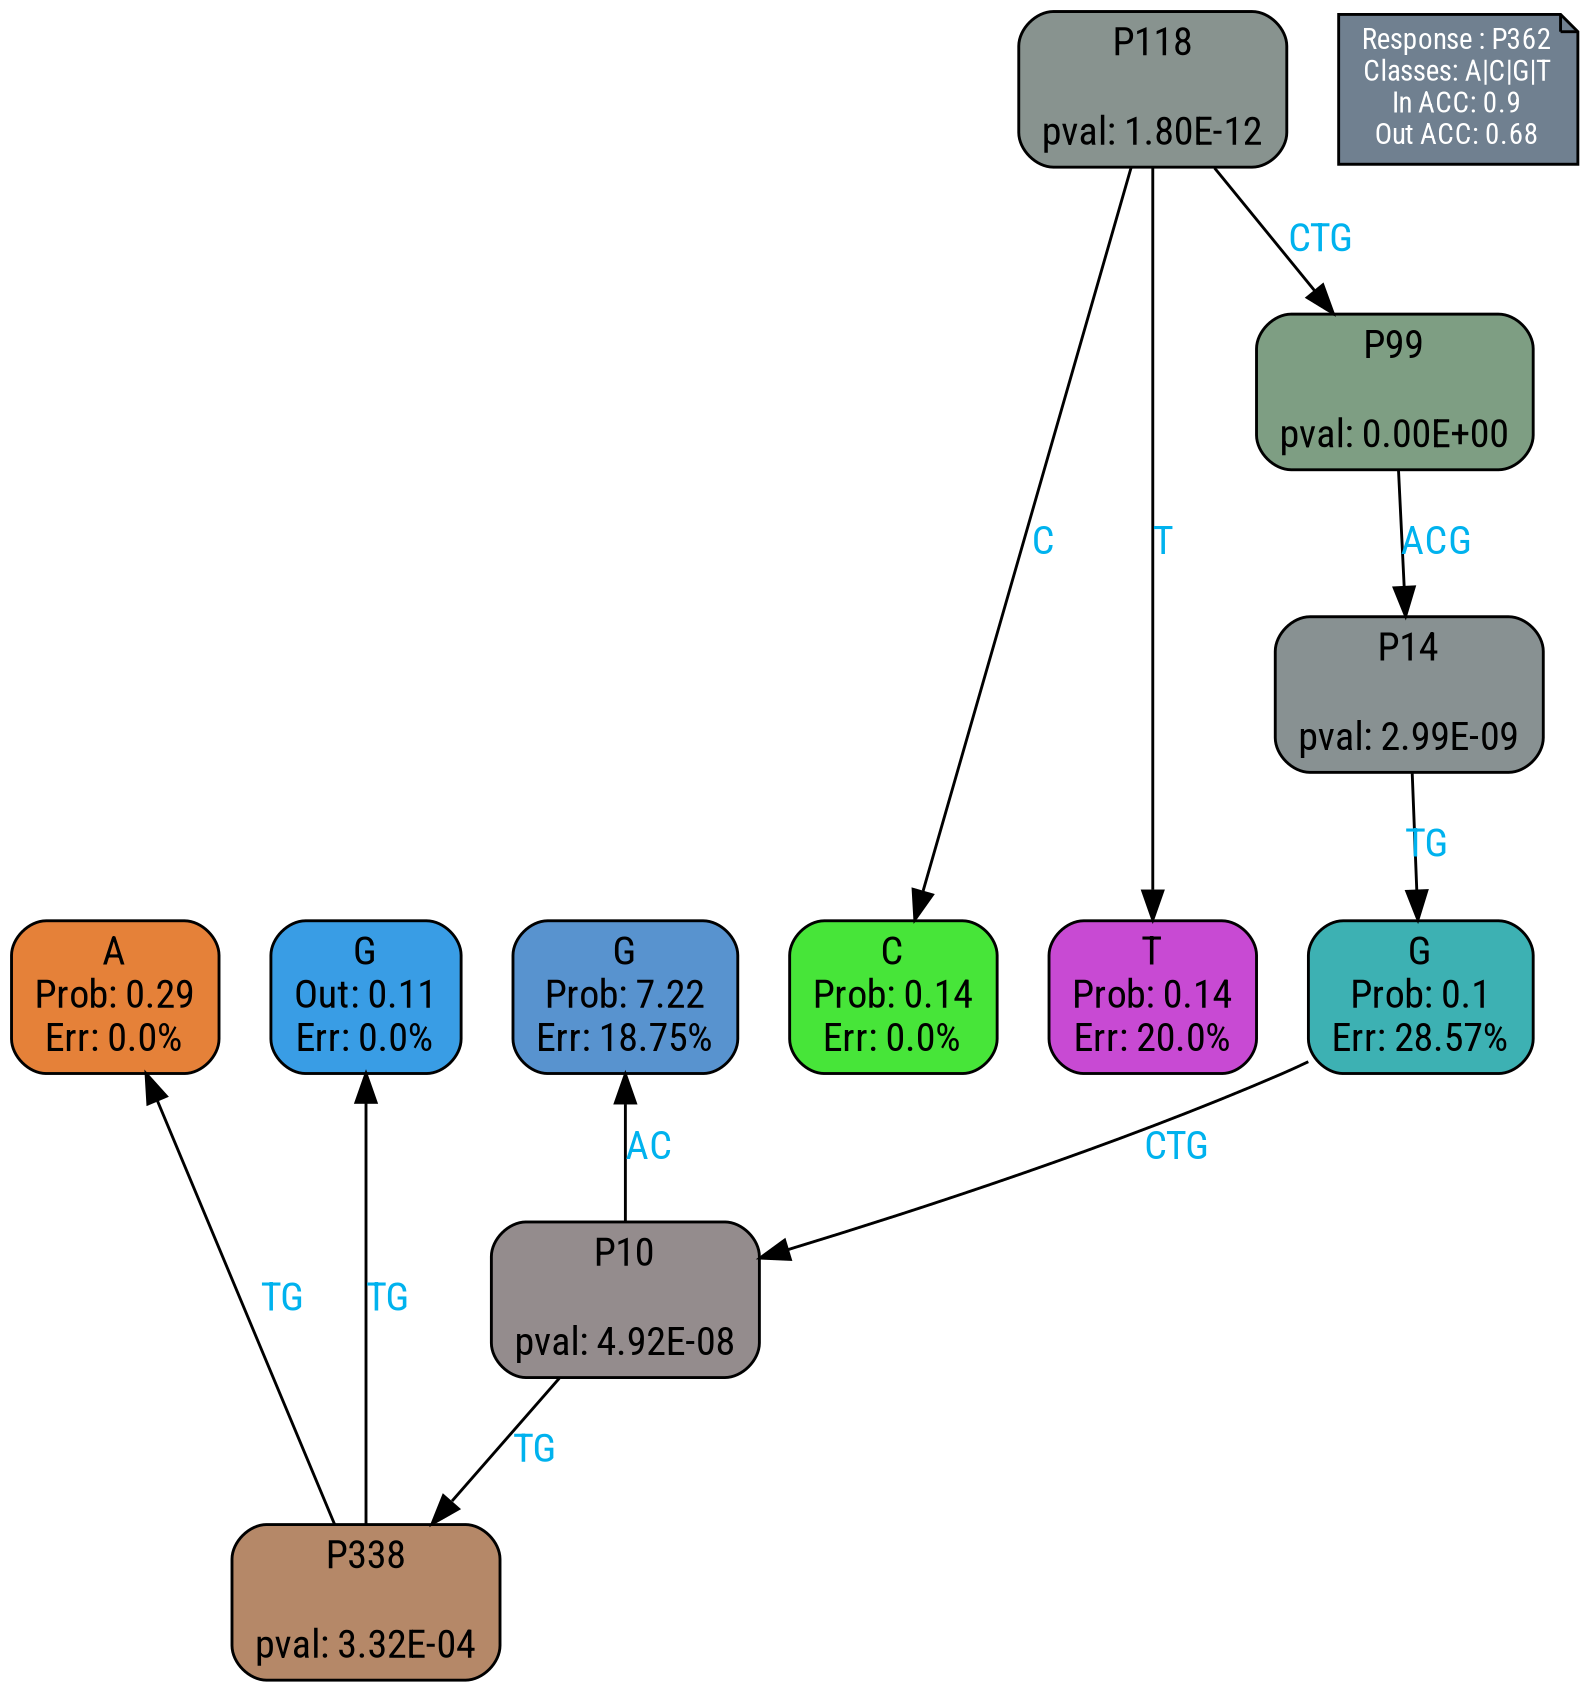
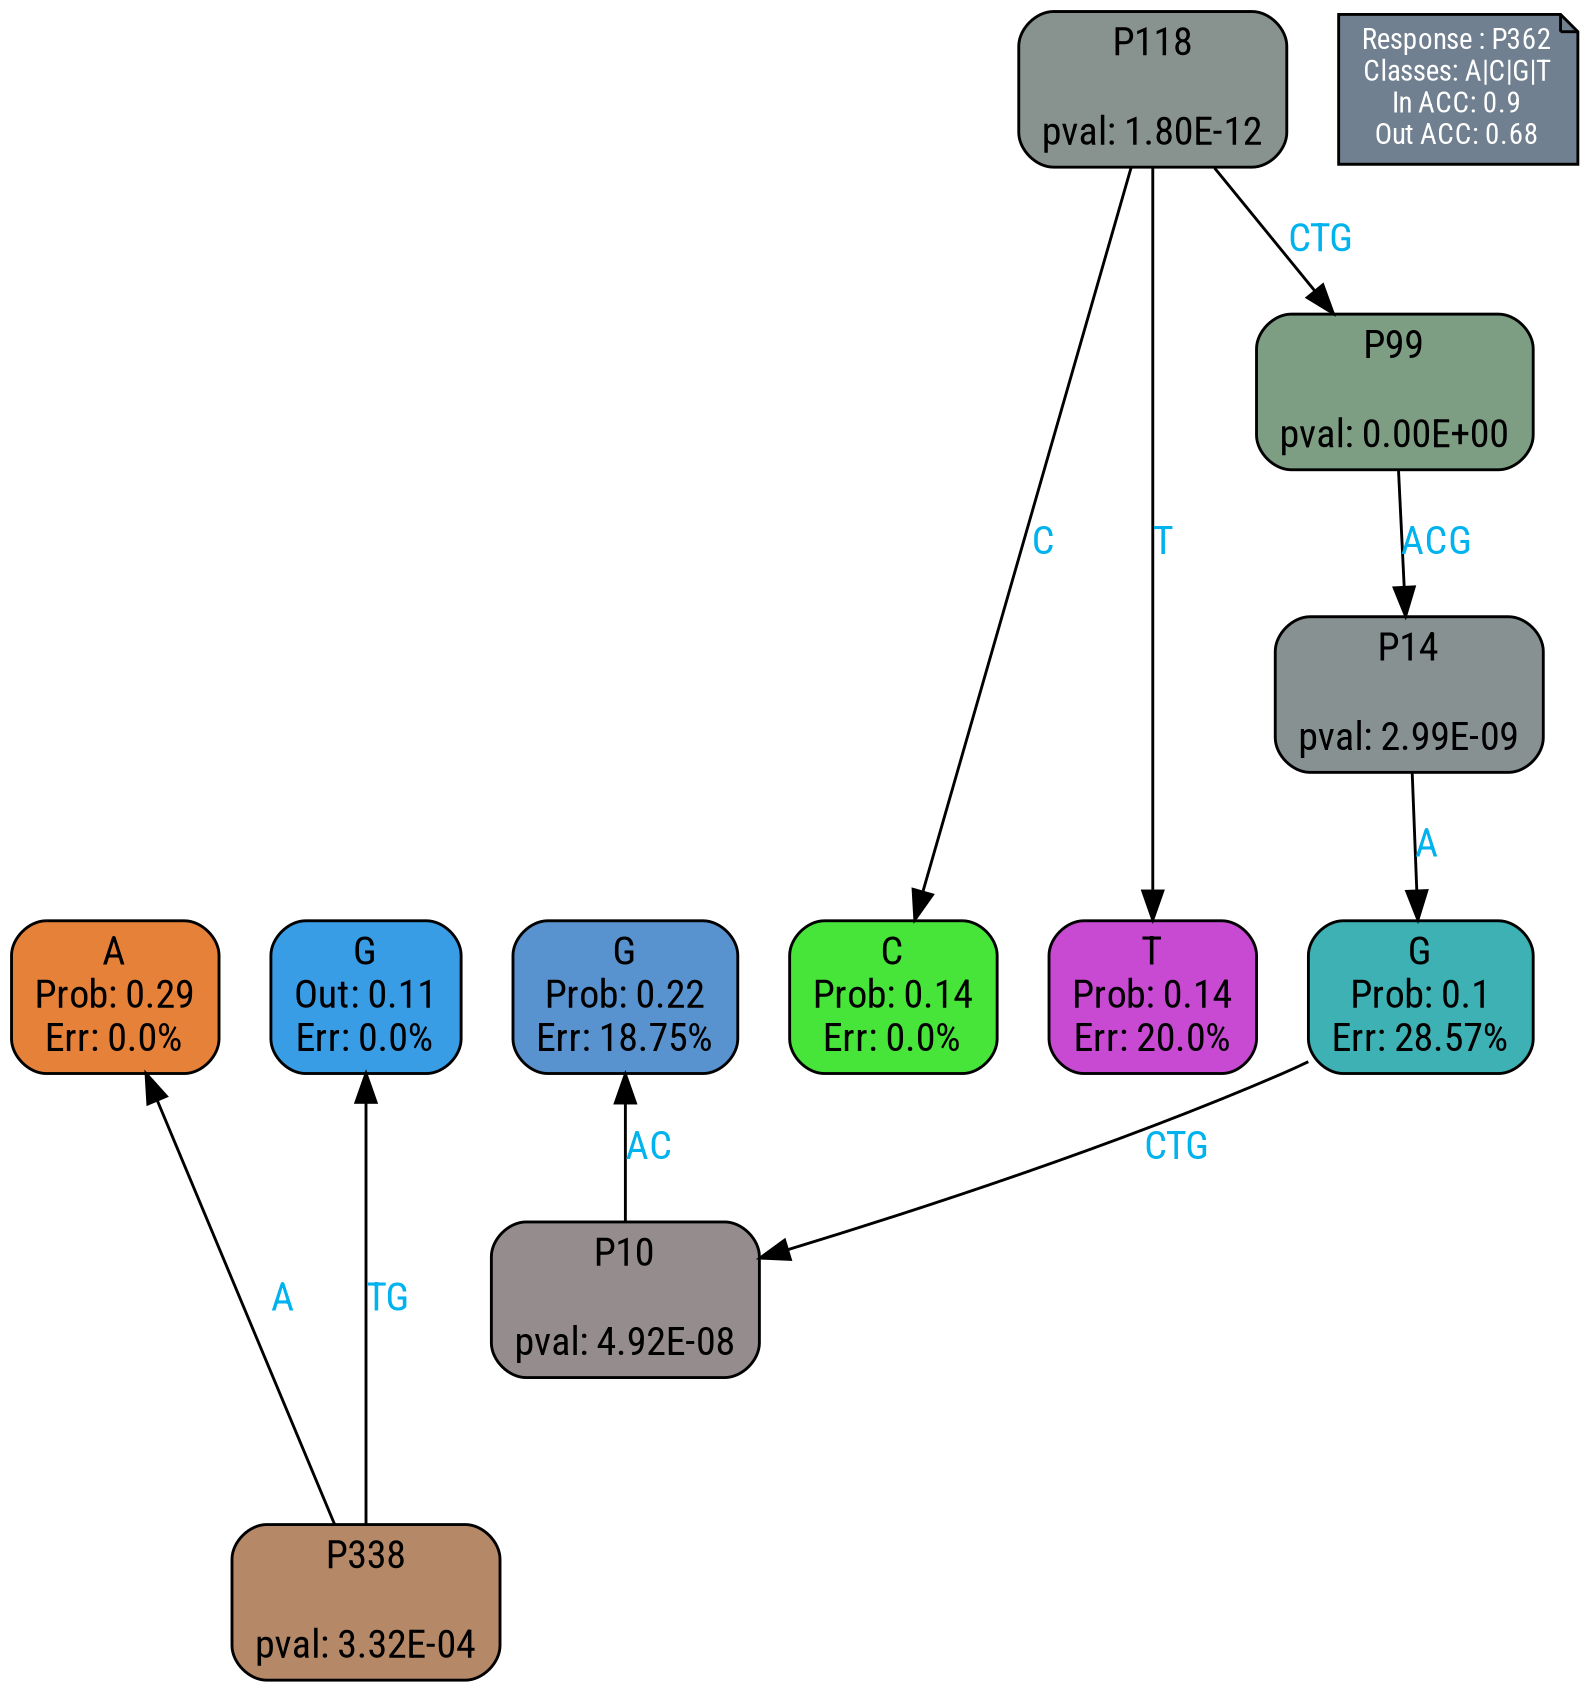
(1428, 846) -> (1428, 846)
(625, 997) -> (625, 997)
(284, 1300) -> (284, 1300)
(506, 1440) -> none
